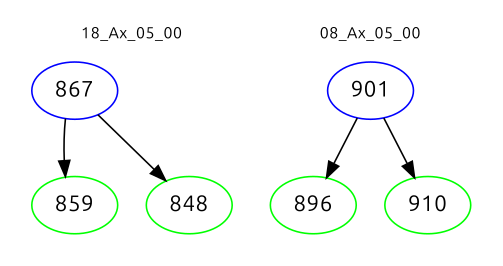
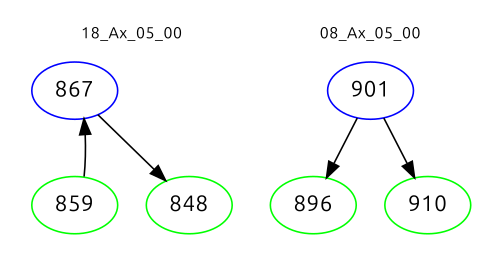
(64, 140) -> (85, 156)
